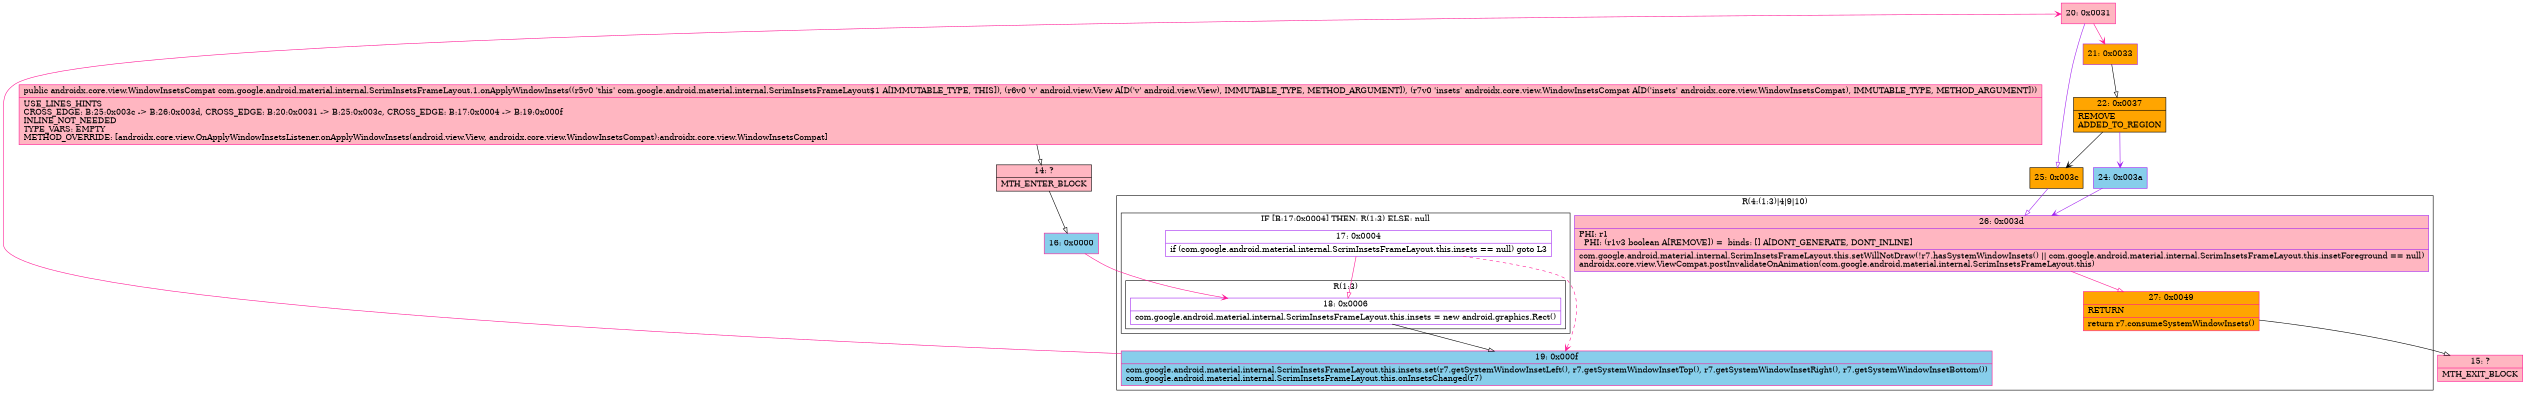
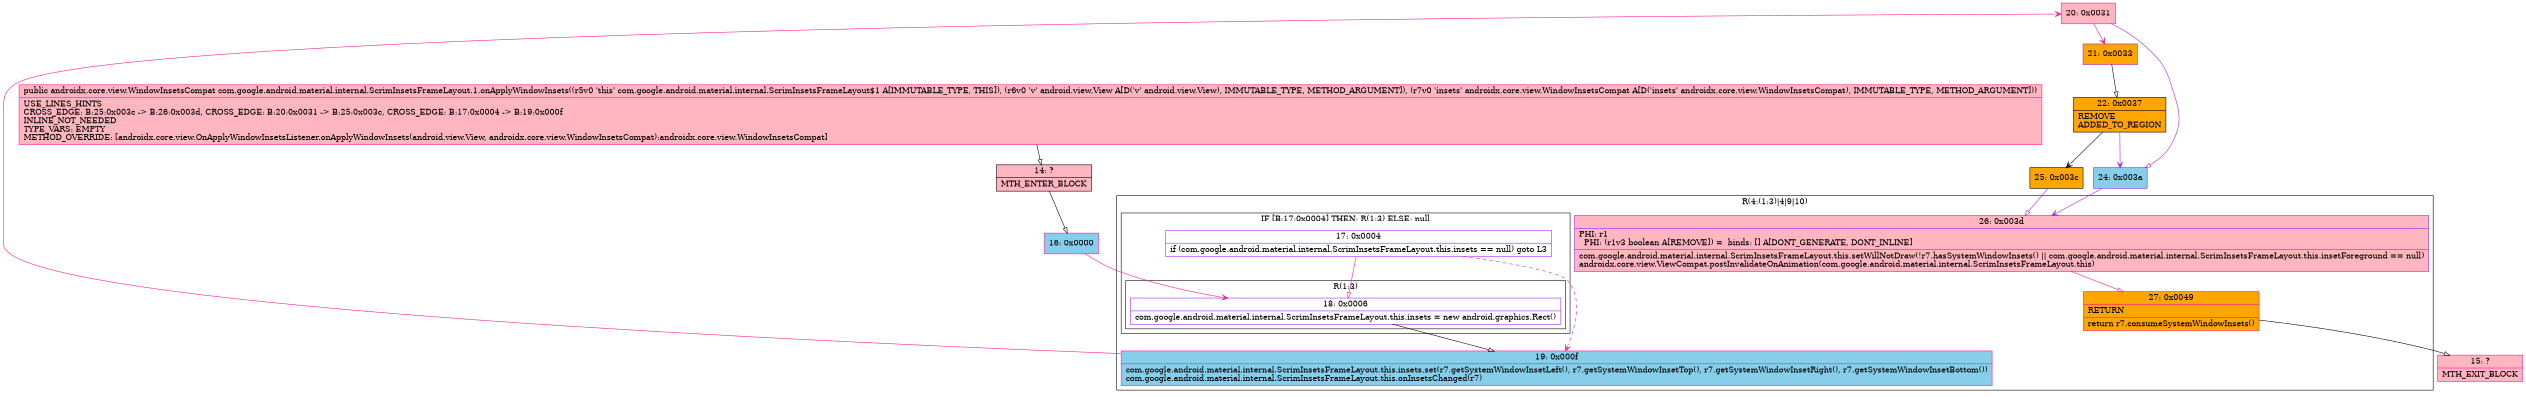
(2068, 92) -> (2172, 86)
